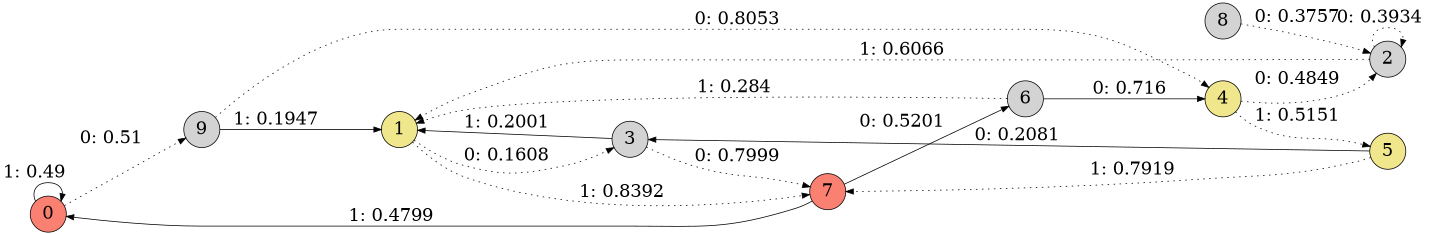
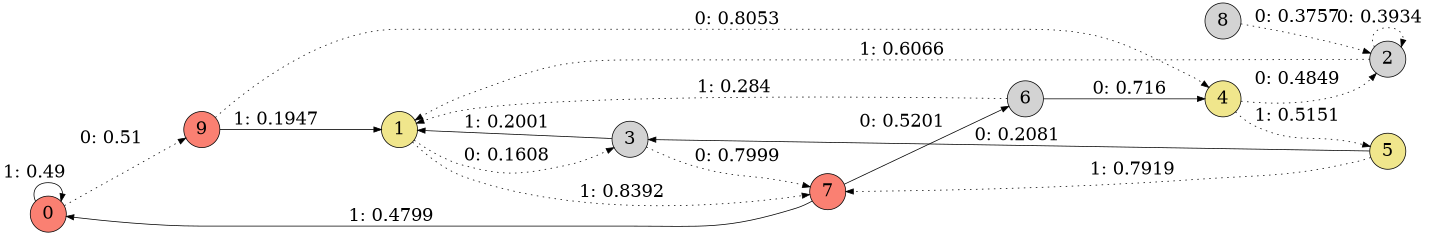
(202, 130) -> (202, 130)
